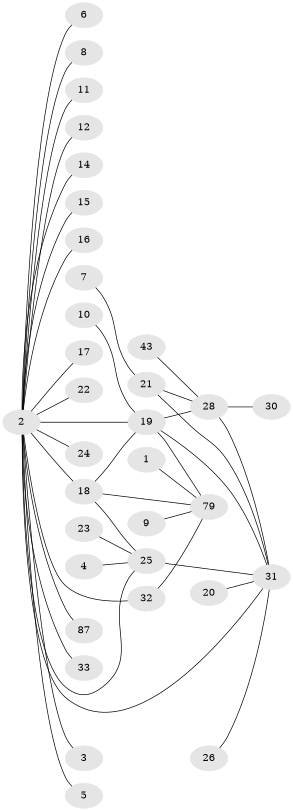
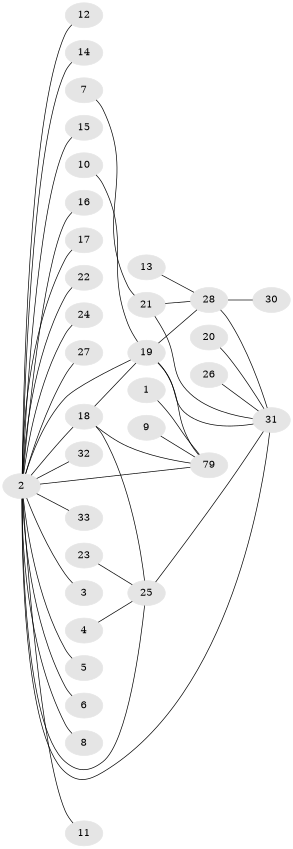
(147, 347) -> (147, 267)
(182, 555) -> (115, 476)
(84, 631) -> (84, 353)
